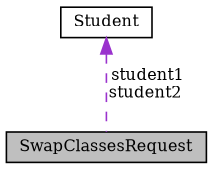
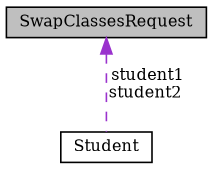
(106, 93) -> (106, 93)
